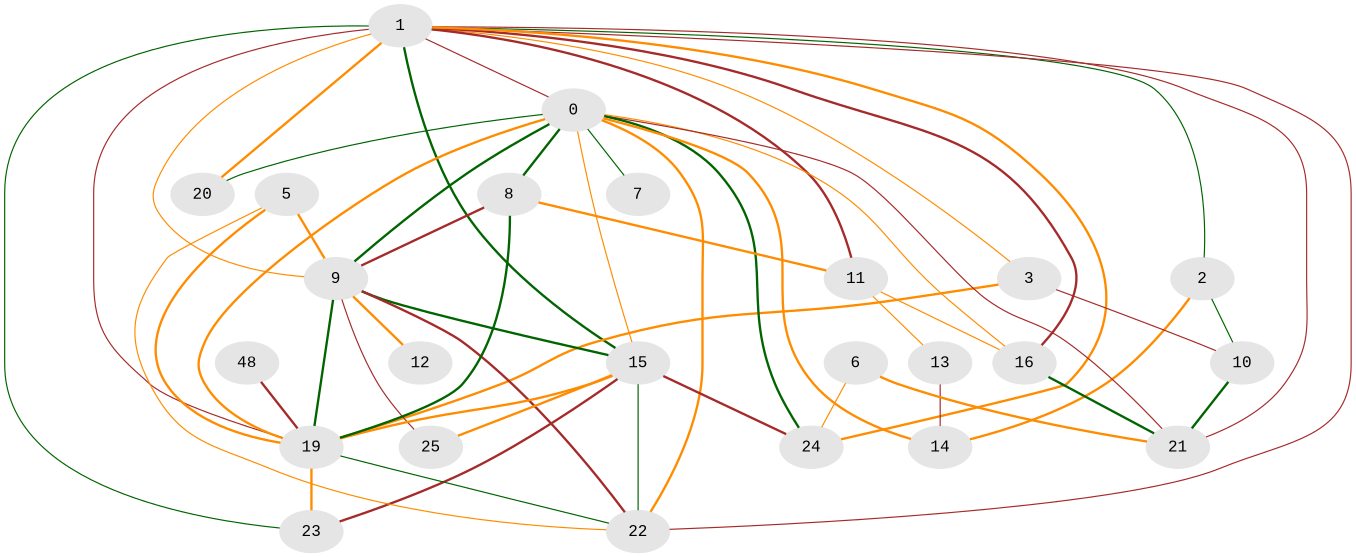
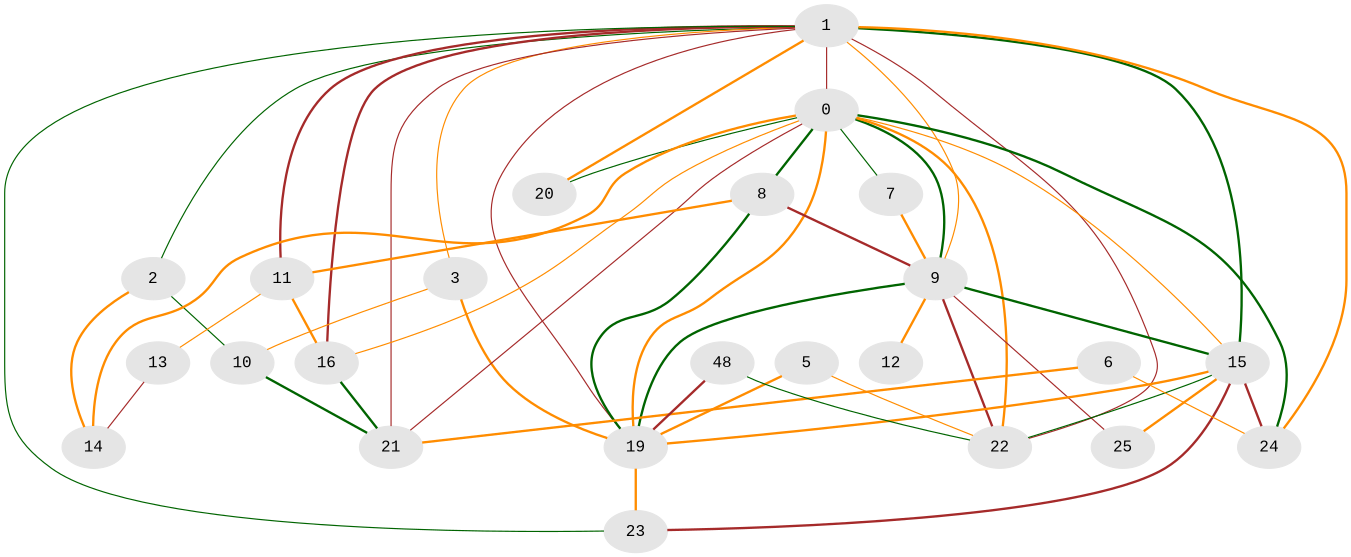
(307, 230) -> (913, 237)
(1136, 320) -> (347, 318)
(940, 321) -> (304, 321)
(475, 490) -> (857, 413)
